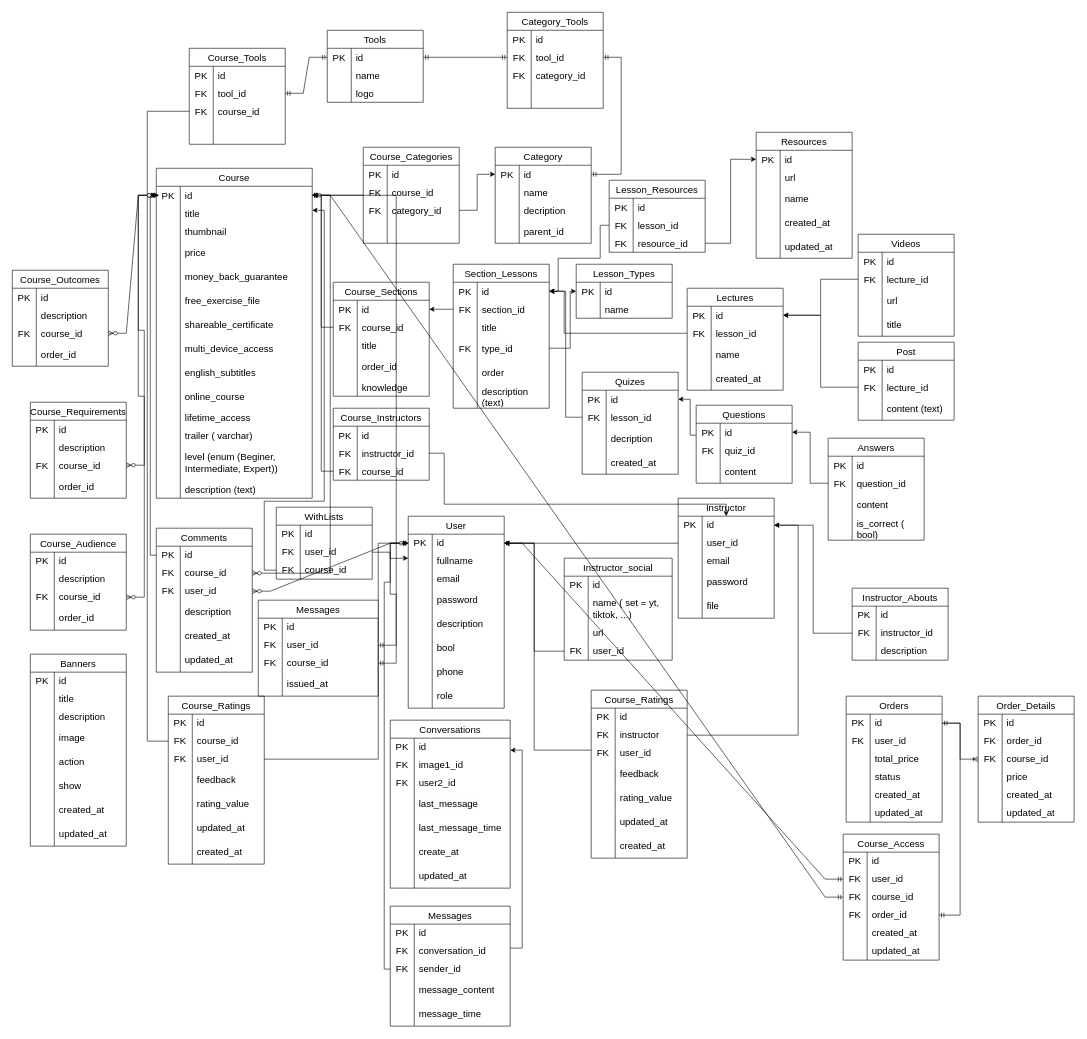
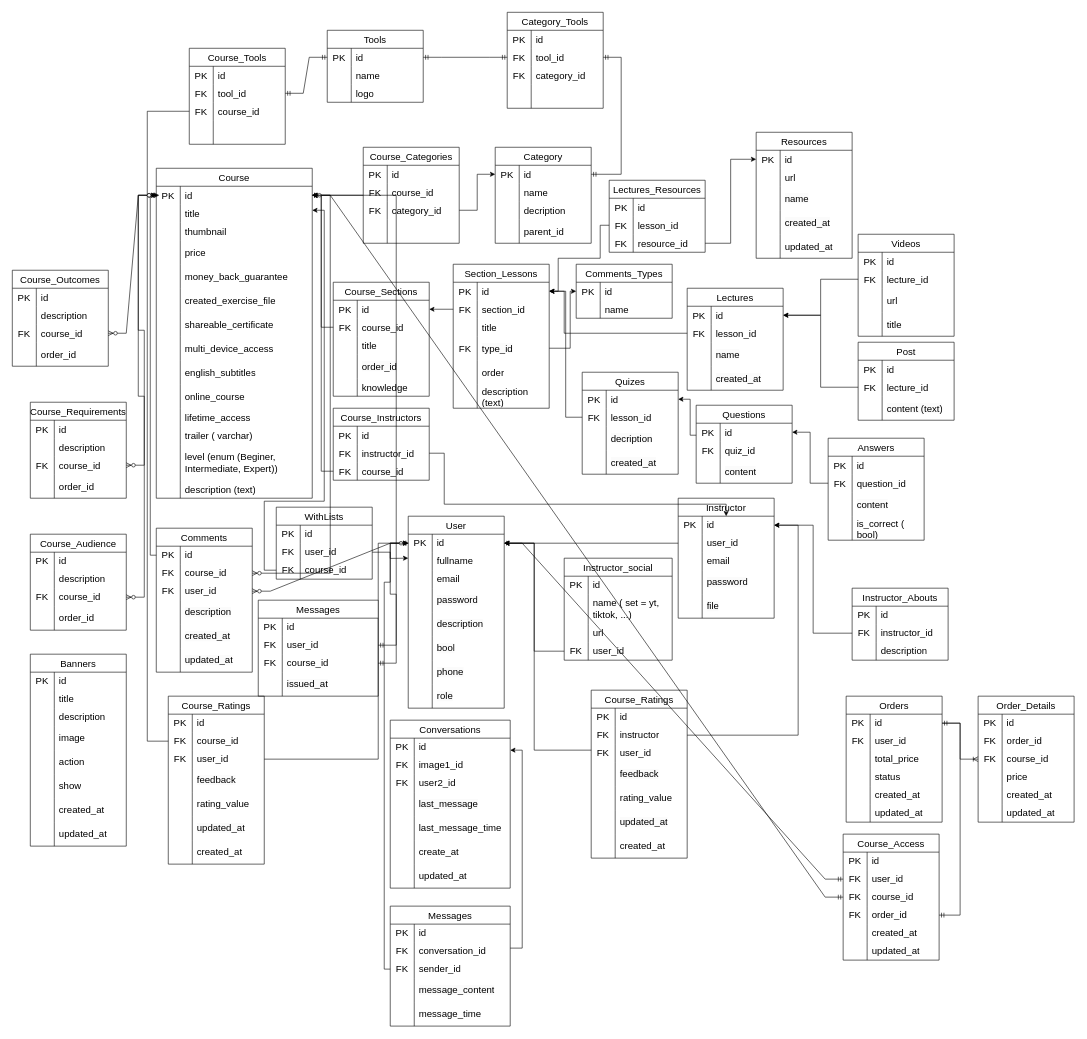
(657, 190) -> (657, 190)
(624, 274) -> (624, 274)
(230, 300) -> (238, 300)
